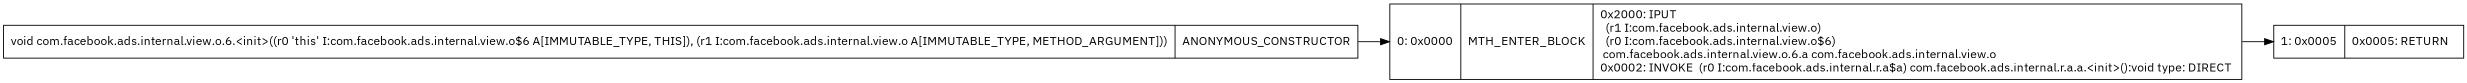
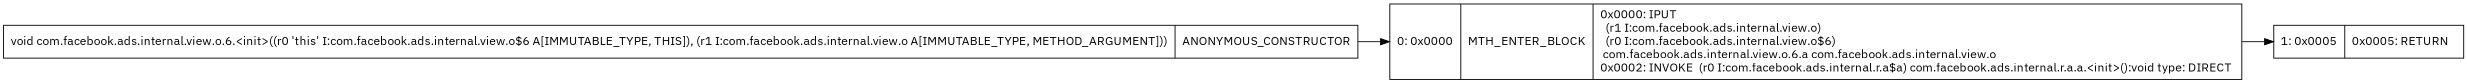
(1641, 15) -> (1641, 15)
